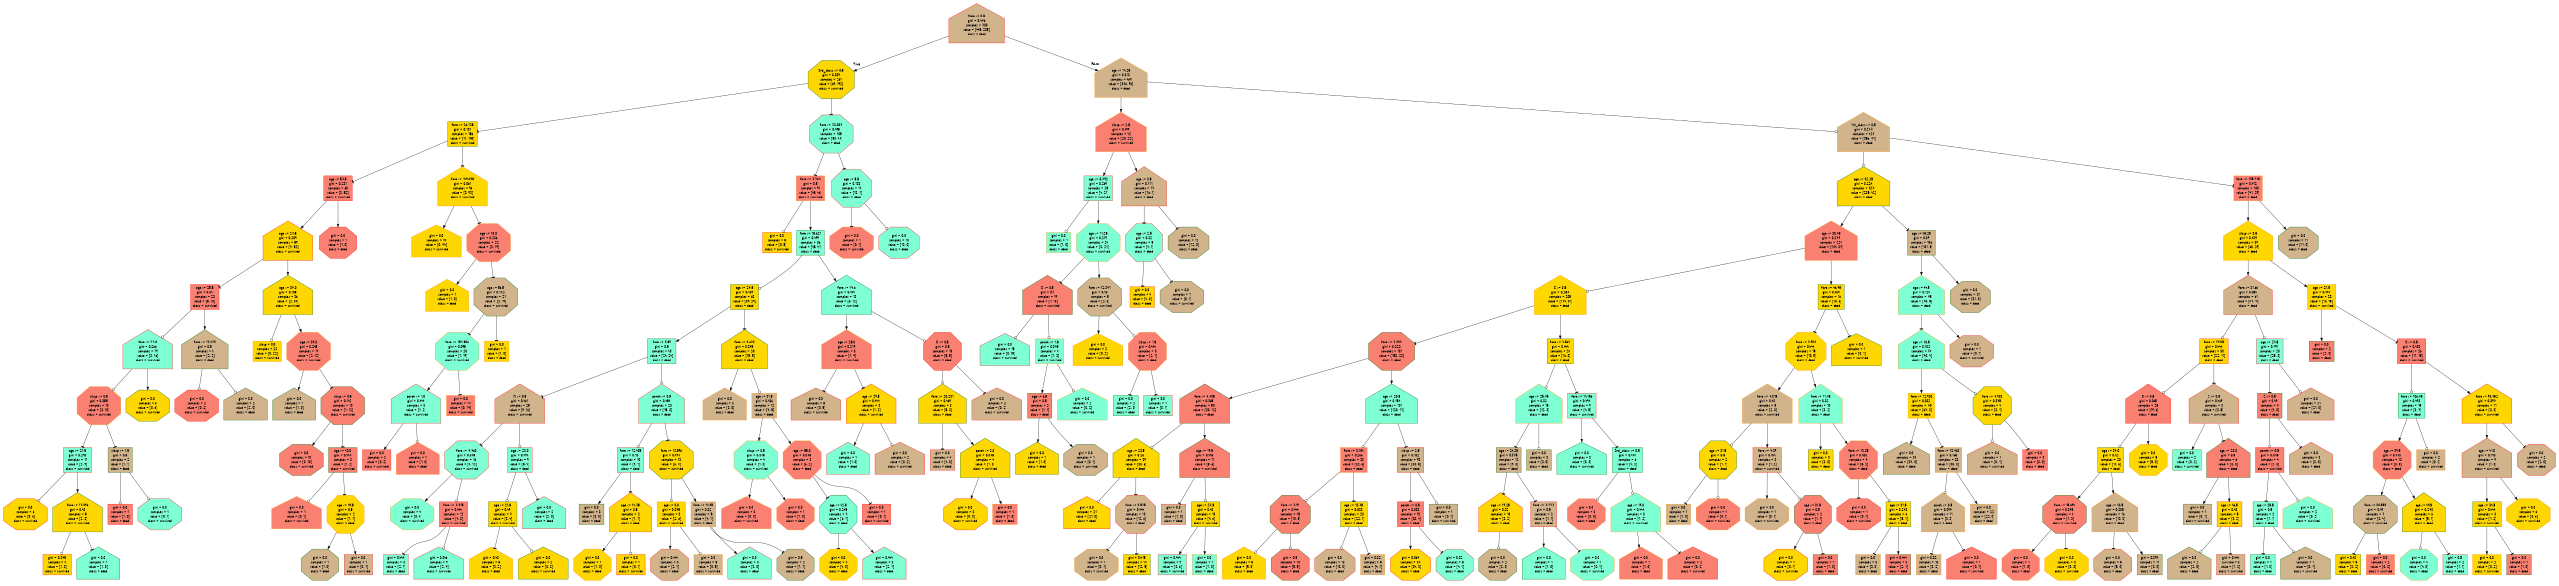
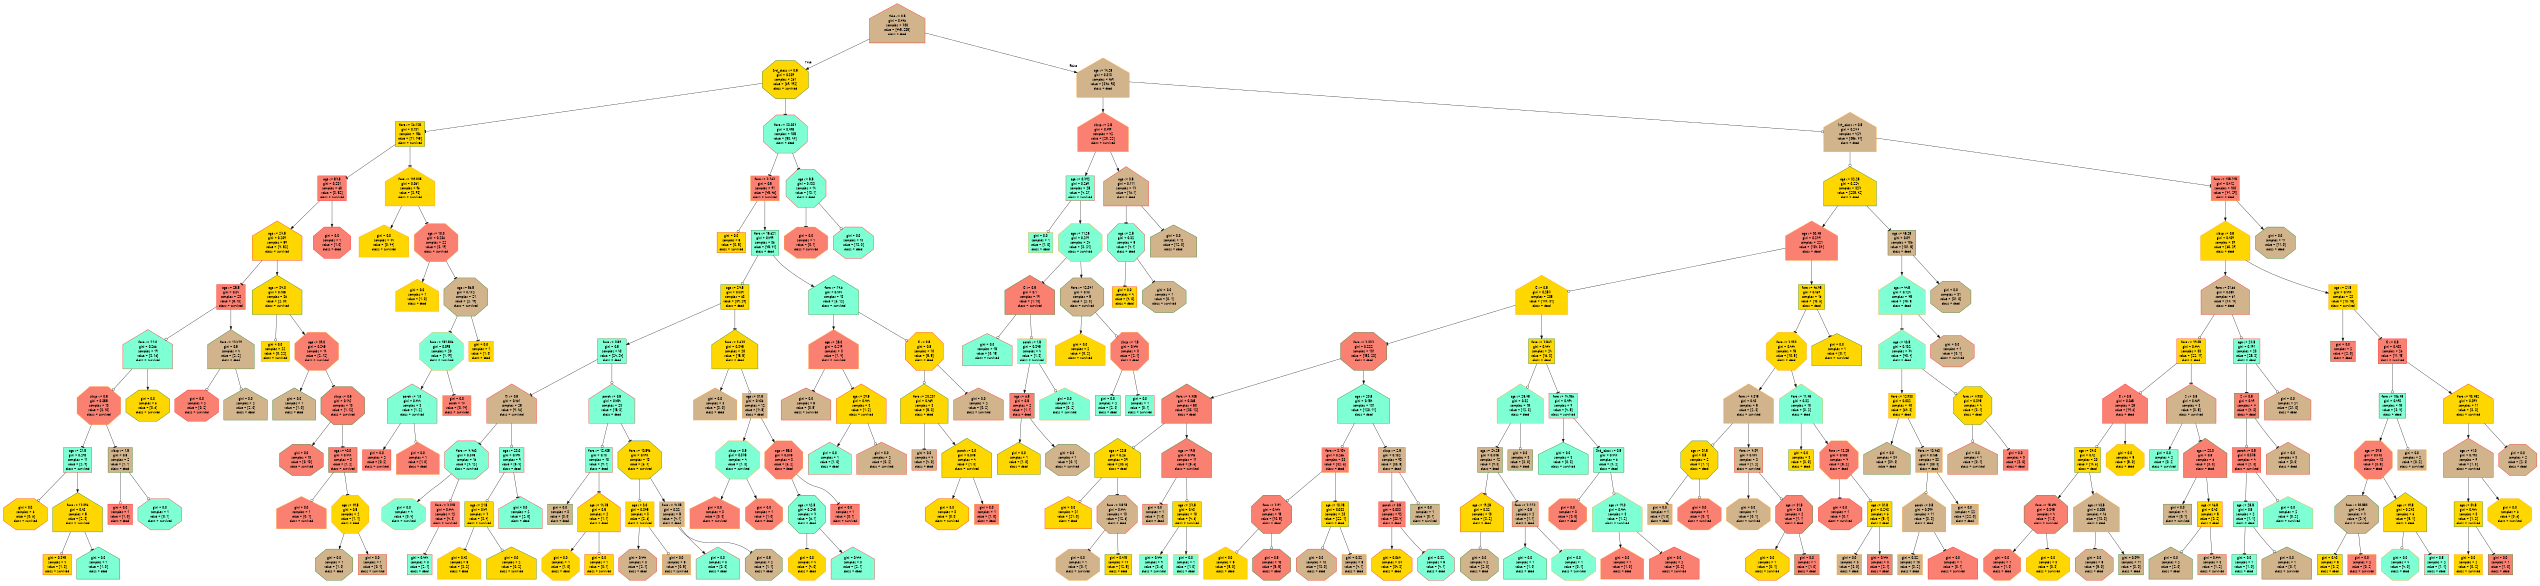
(1189, 243) -> (1174, 243)
(267, 351) -> (275, 351)
(943, 351) -> (924, 351)
(461, 406) -> (457, 406)
(301, 460) -> (301, 460)
(439, 565) -> none
(1172, 565) -> (1154, 565)
(2231, 565) -> (2212, 565)
